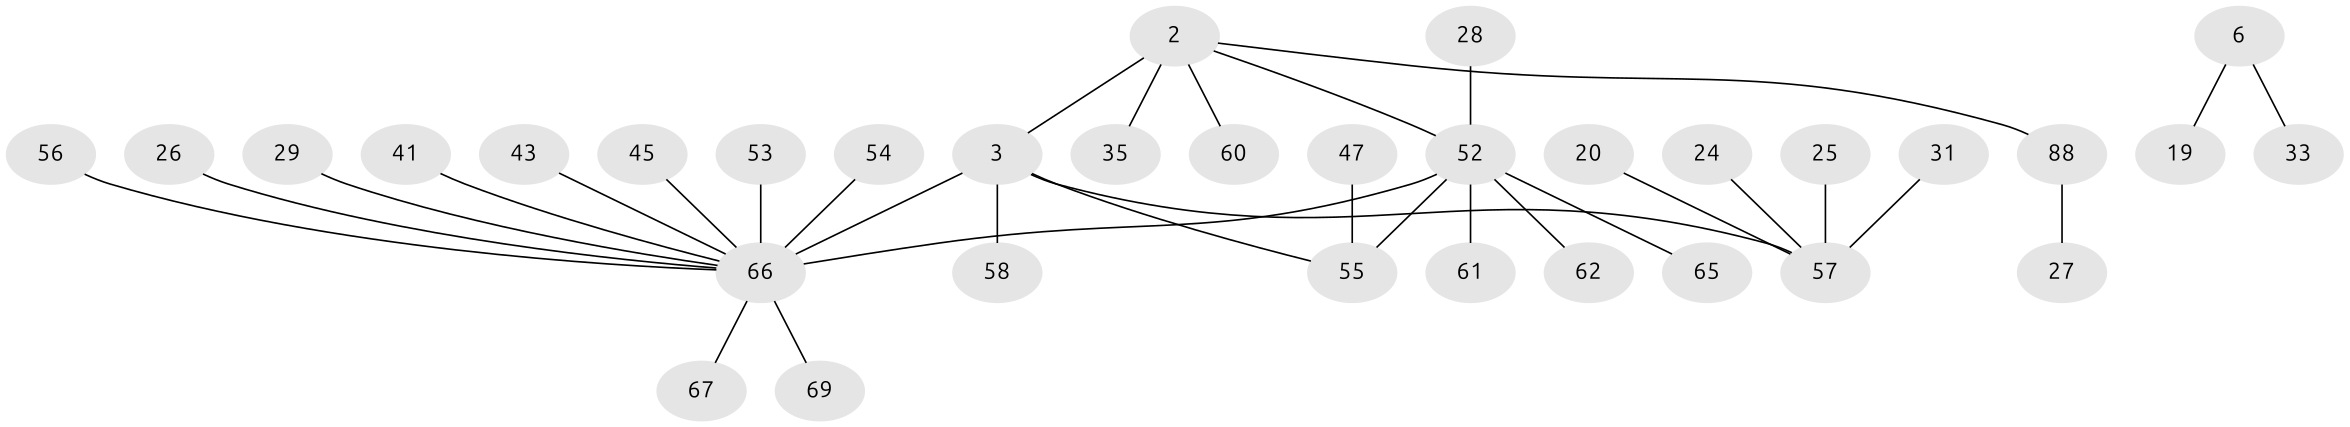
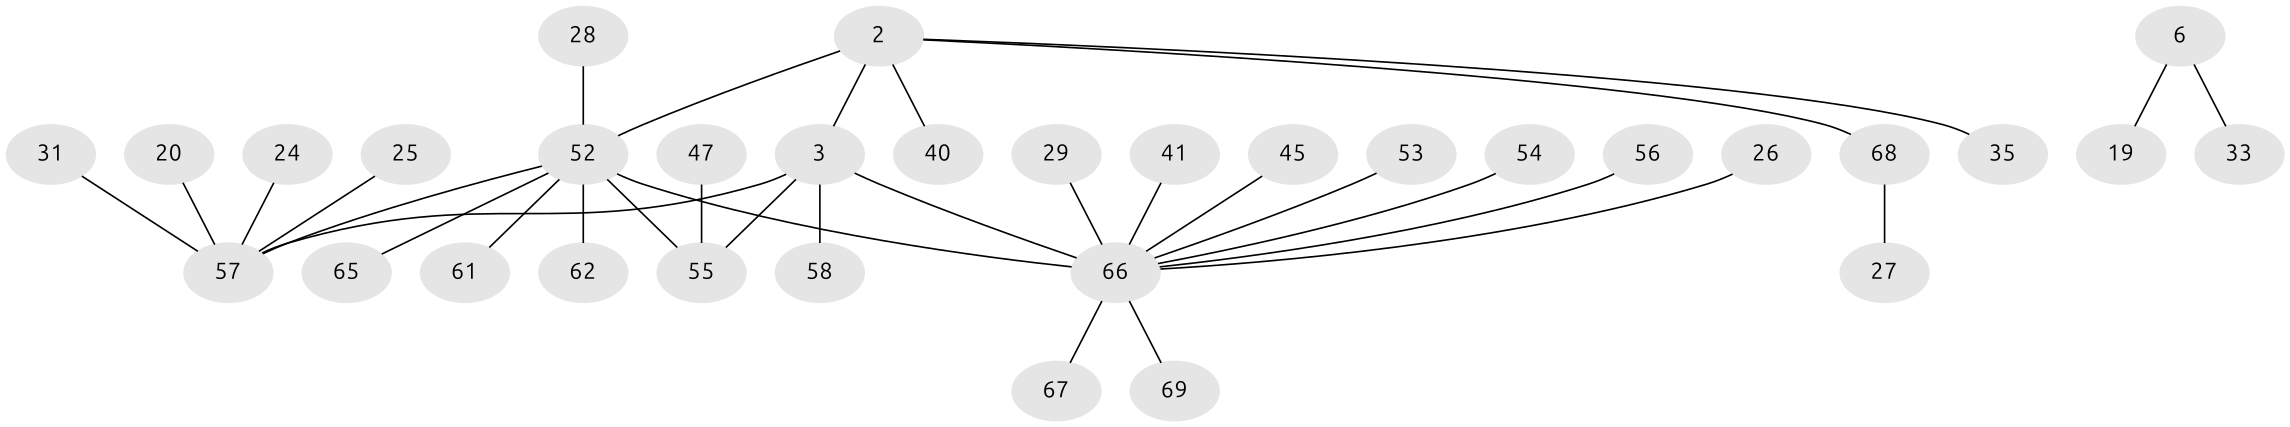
(524, 154) -> none
(1234, 154) -> (938, 154)
(2062, 154) -> (1885, 154)
none -> (401, 205)
